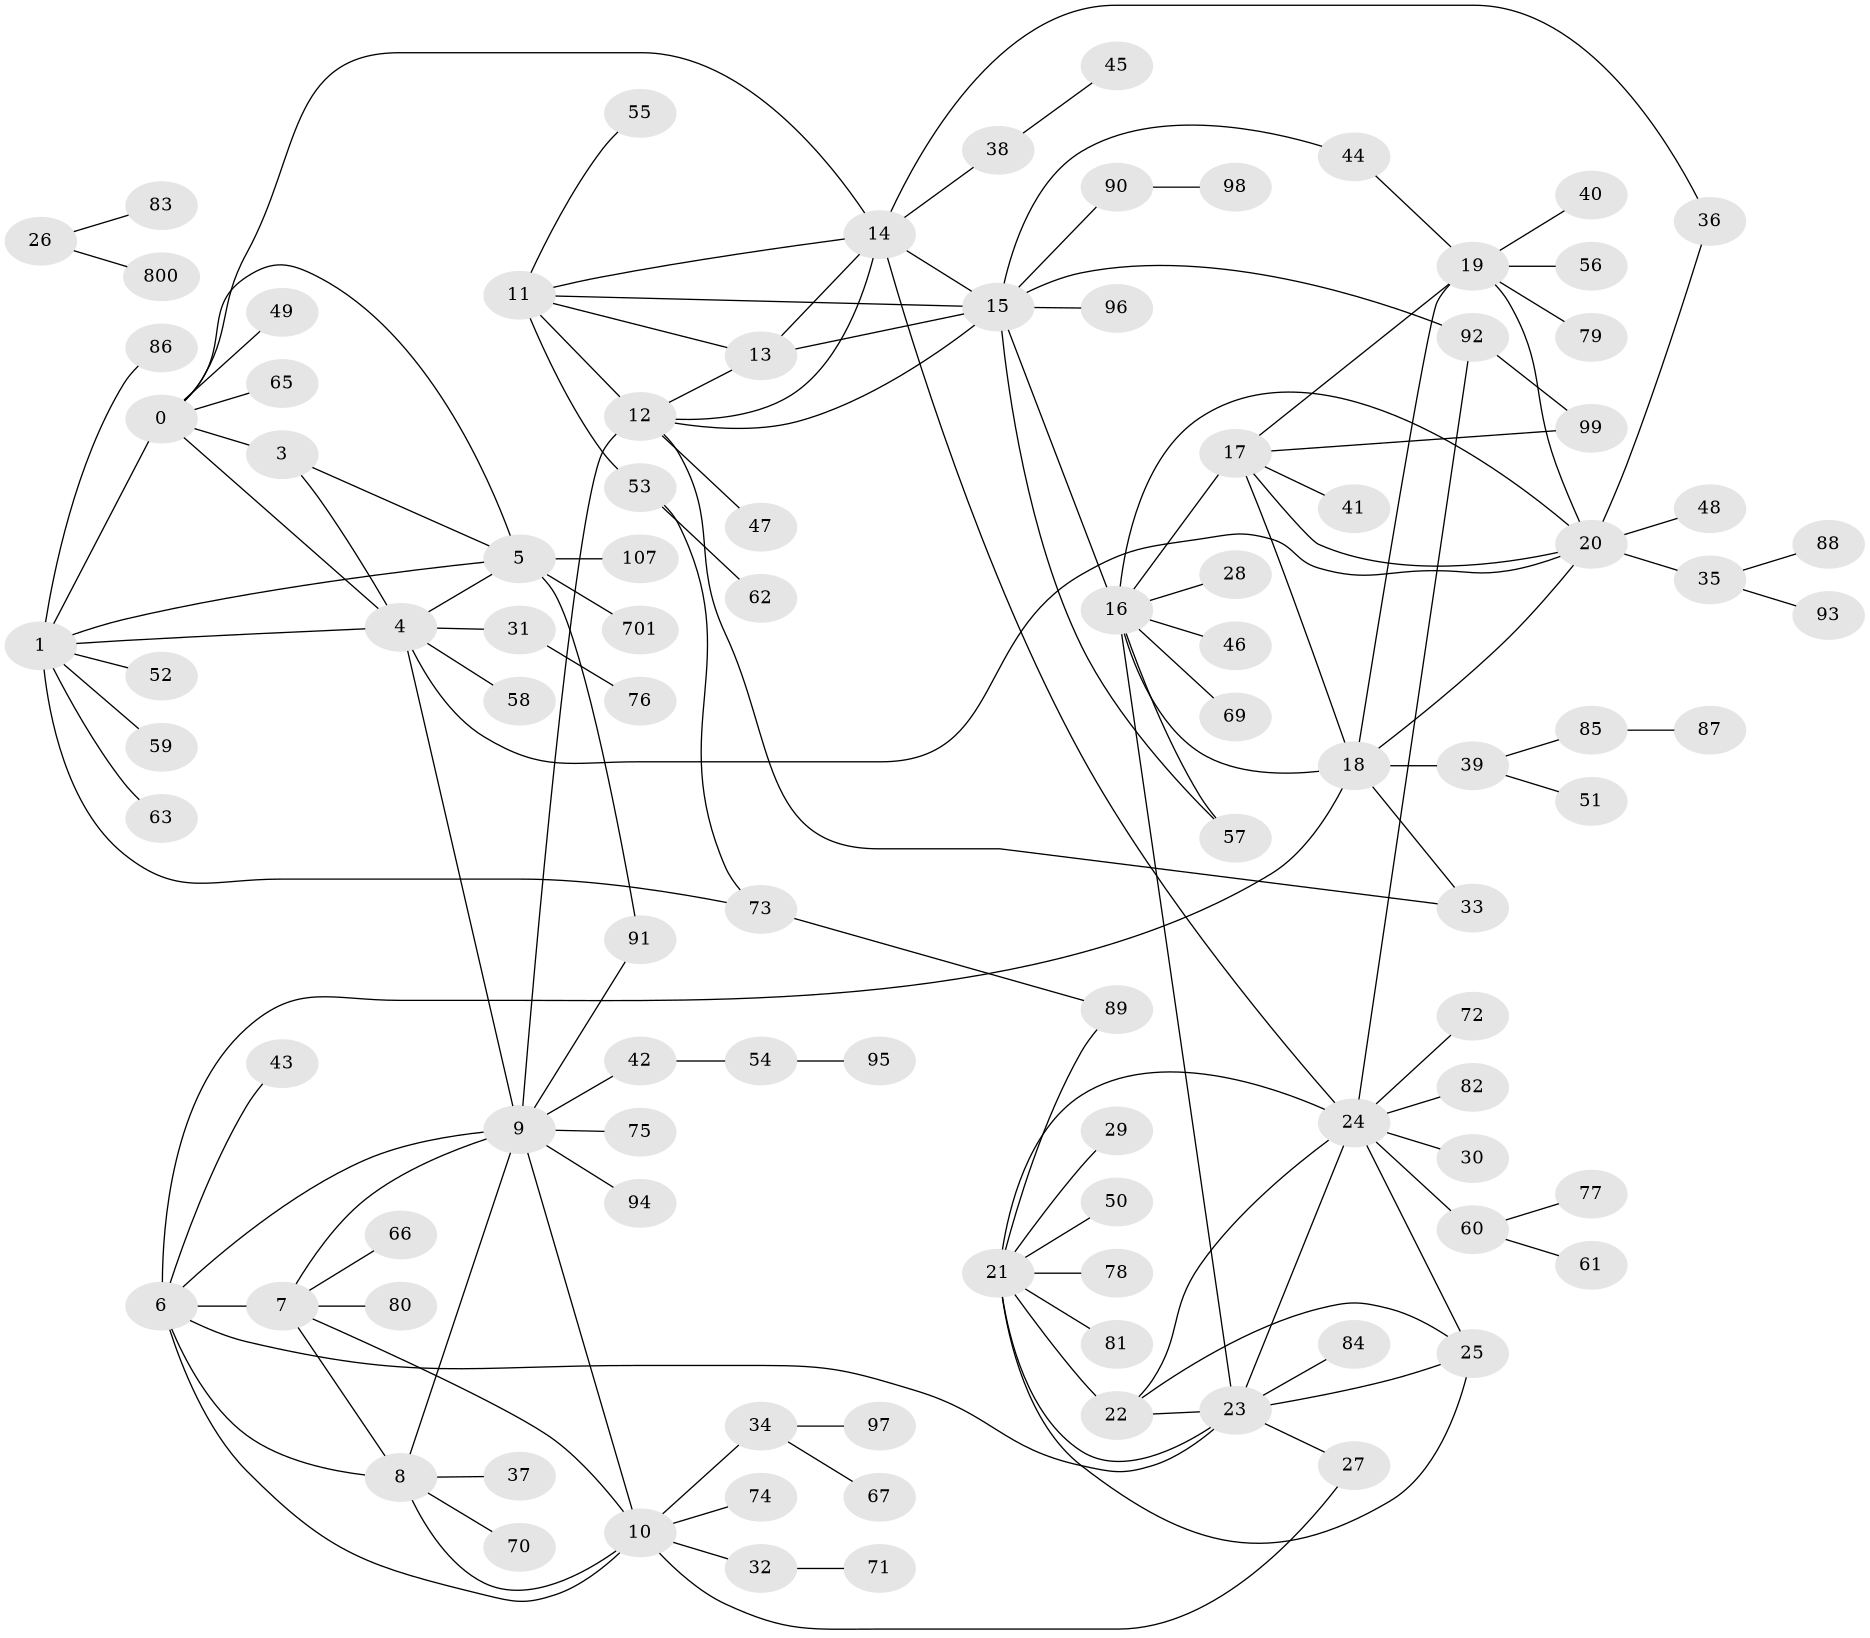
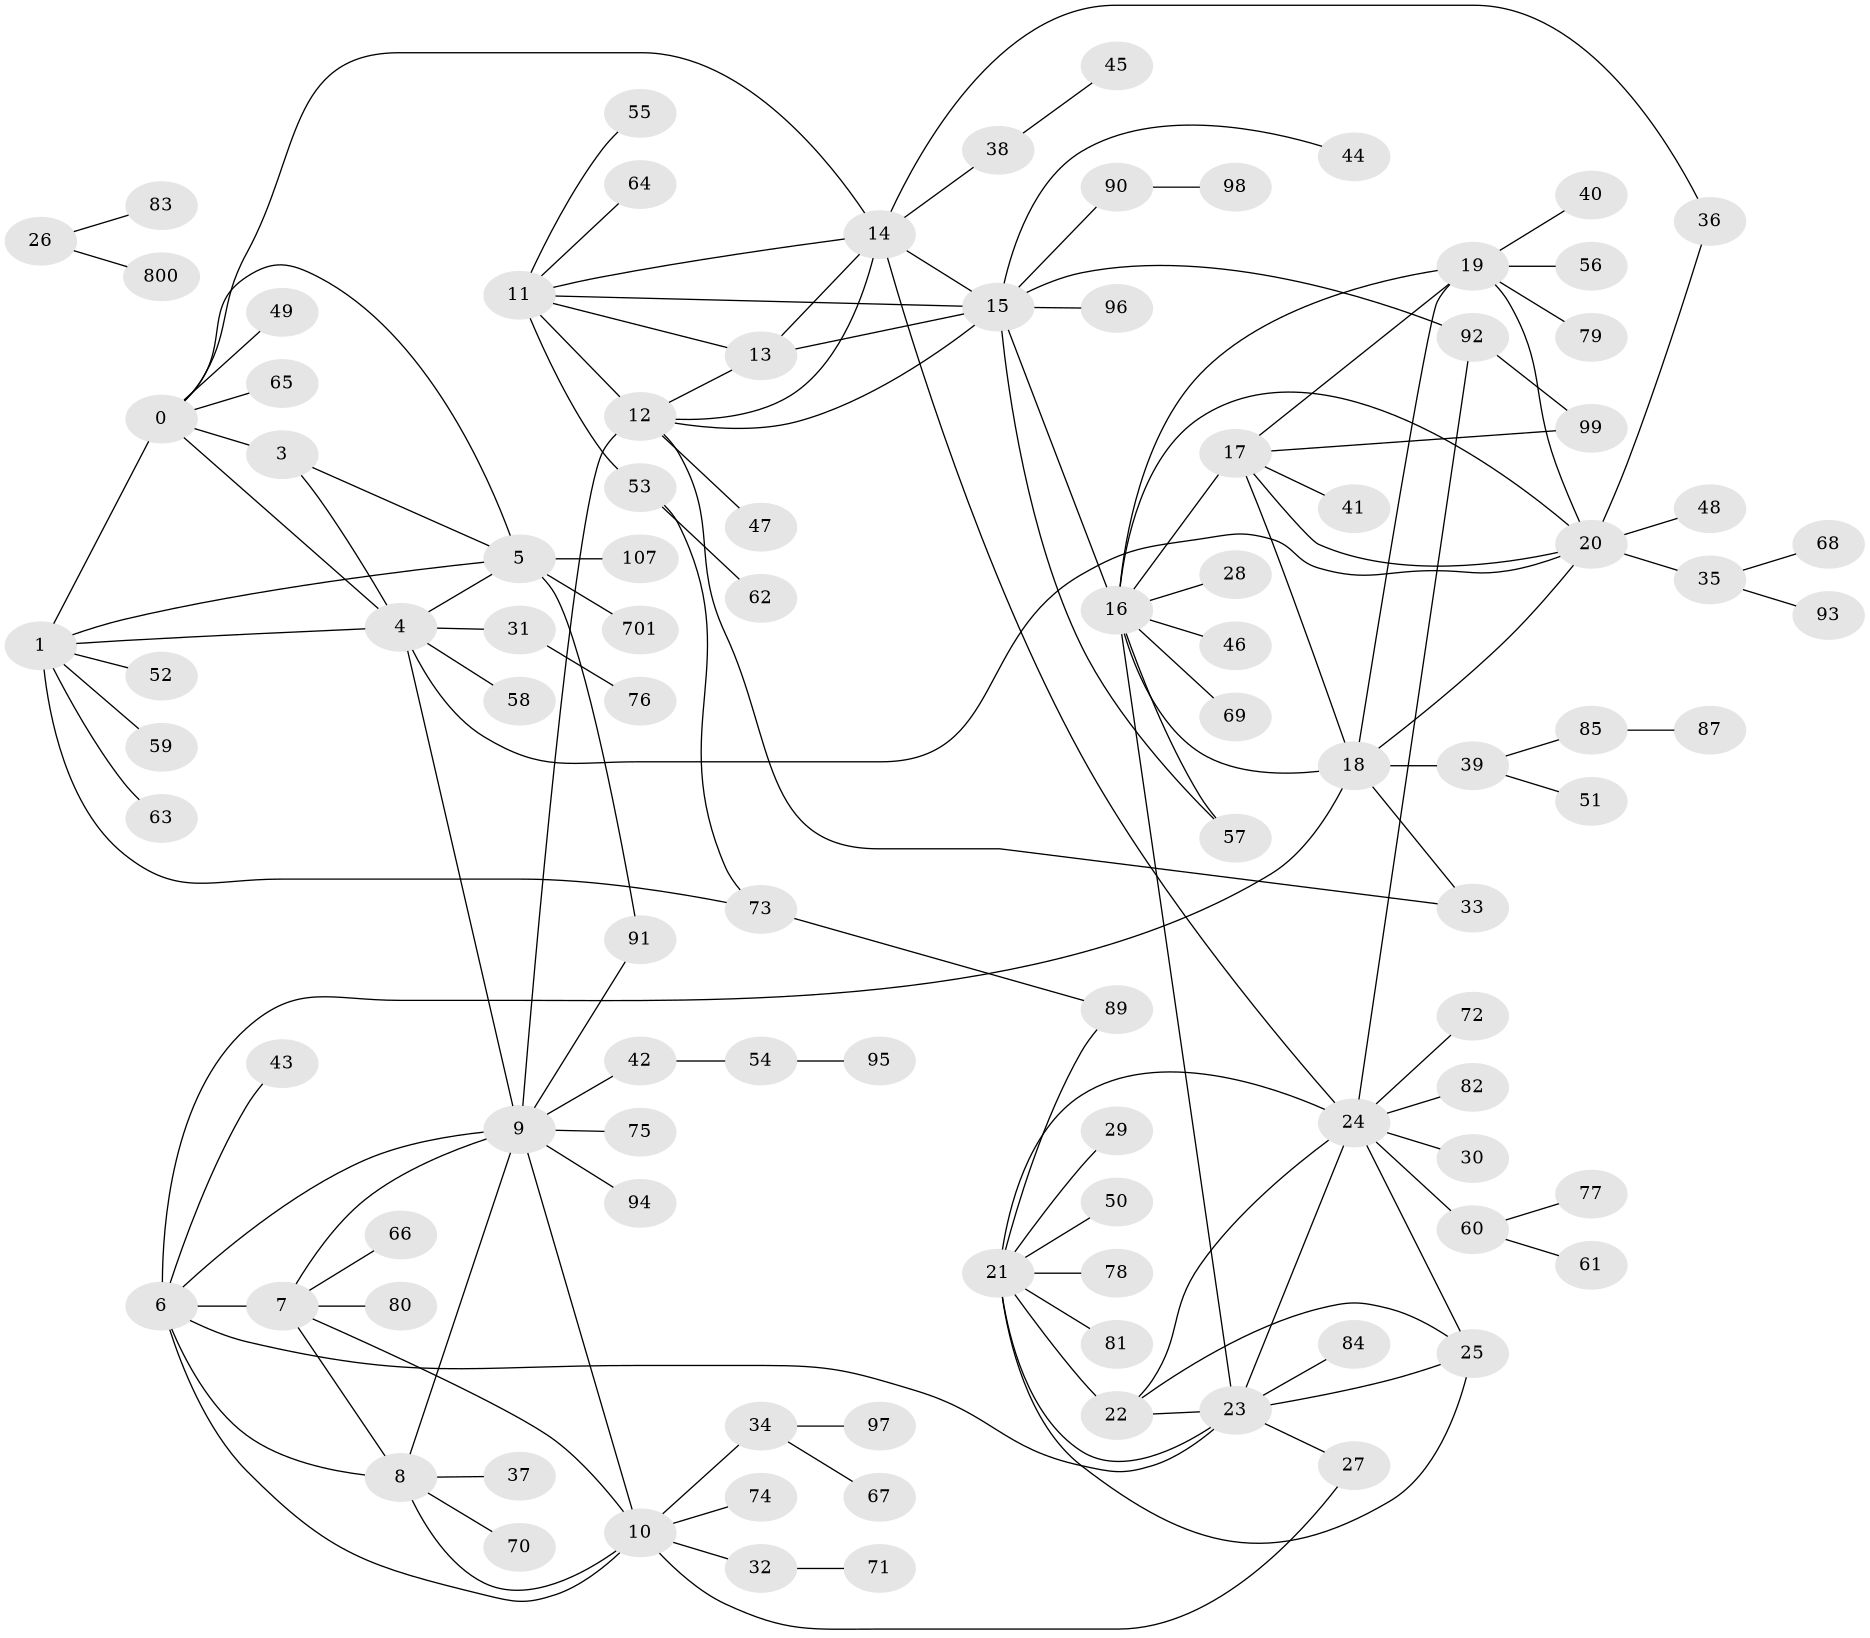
none -> (640, 185)
(1413, 211) -> (1212, 363)
(162, 348) -> none
(1829, 544) -> (1829, 544)
